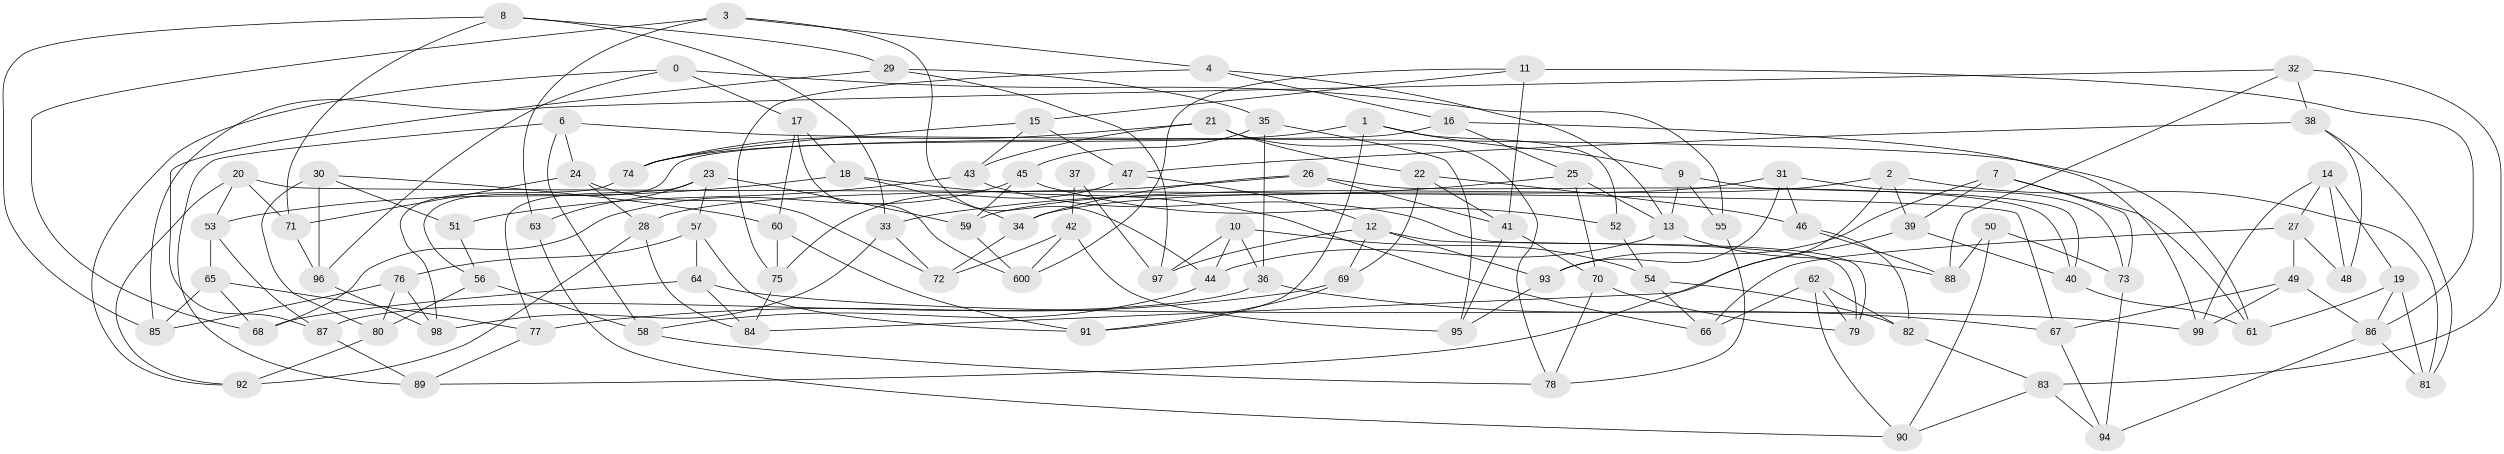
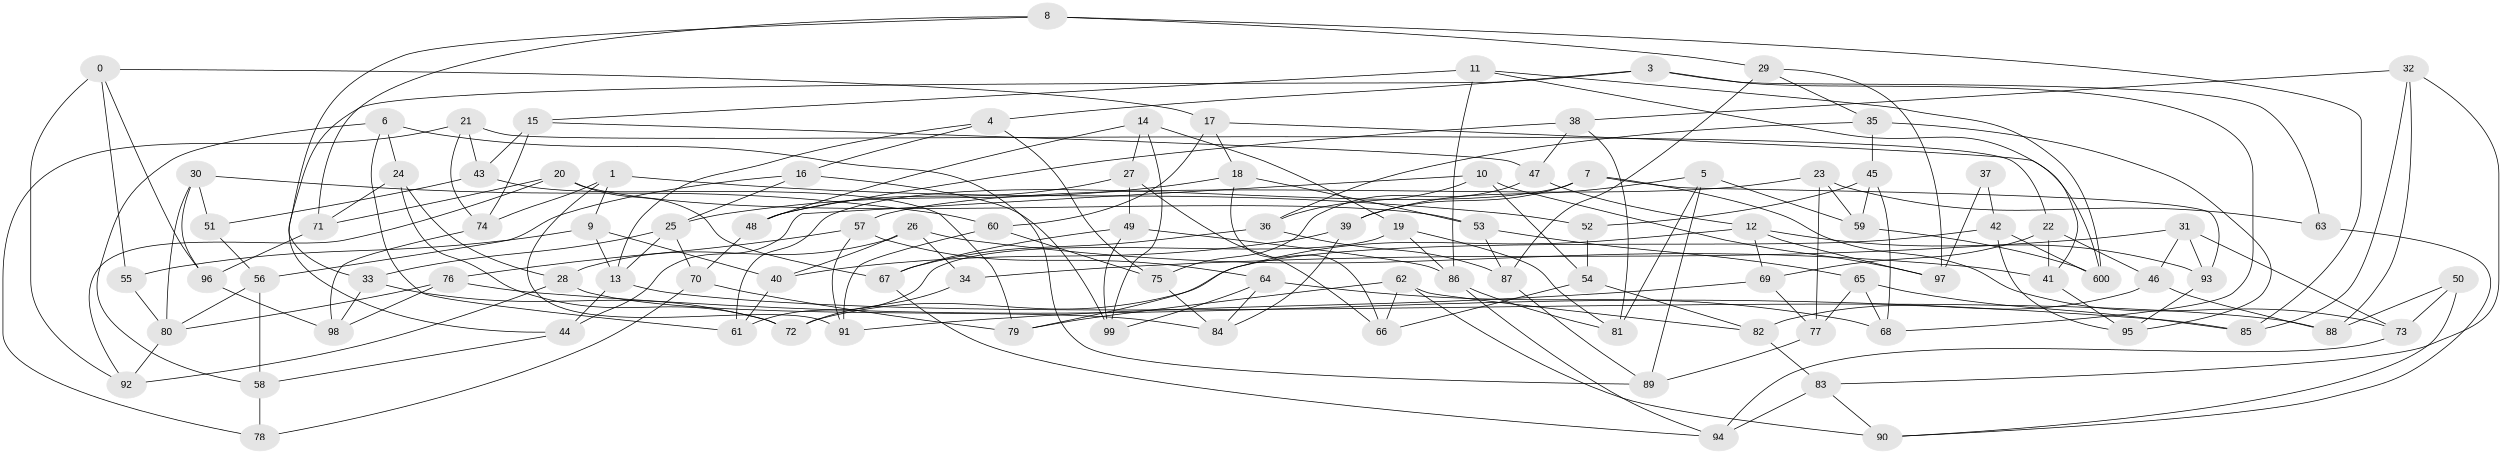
(1890, 174) -> (1704, 174)
(935, 196) -> (954, 198)
(1563, 259) -> (724, 253)
(1708, 360) -> (147, 306)
